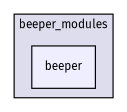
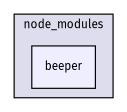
(64, 25) -> (64, 25)
